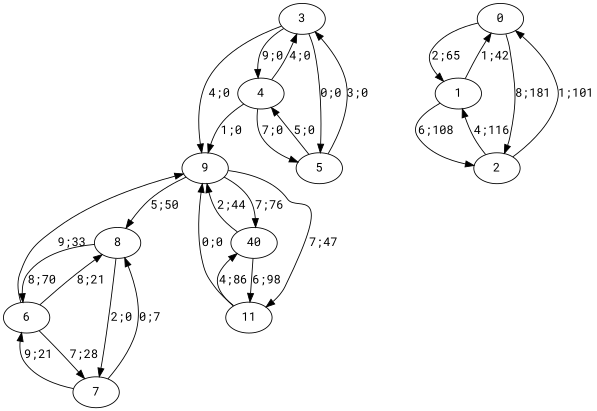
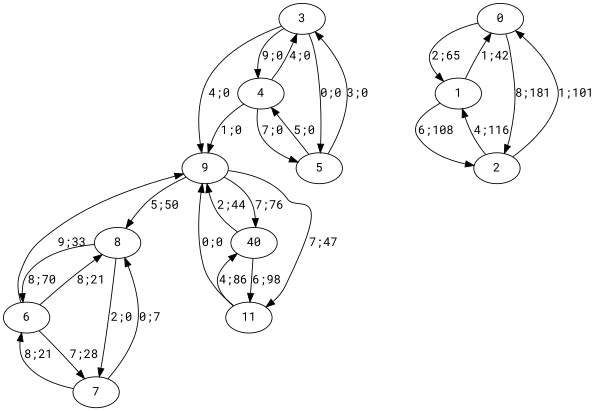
(39, 355) -> (39, 355)
